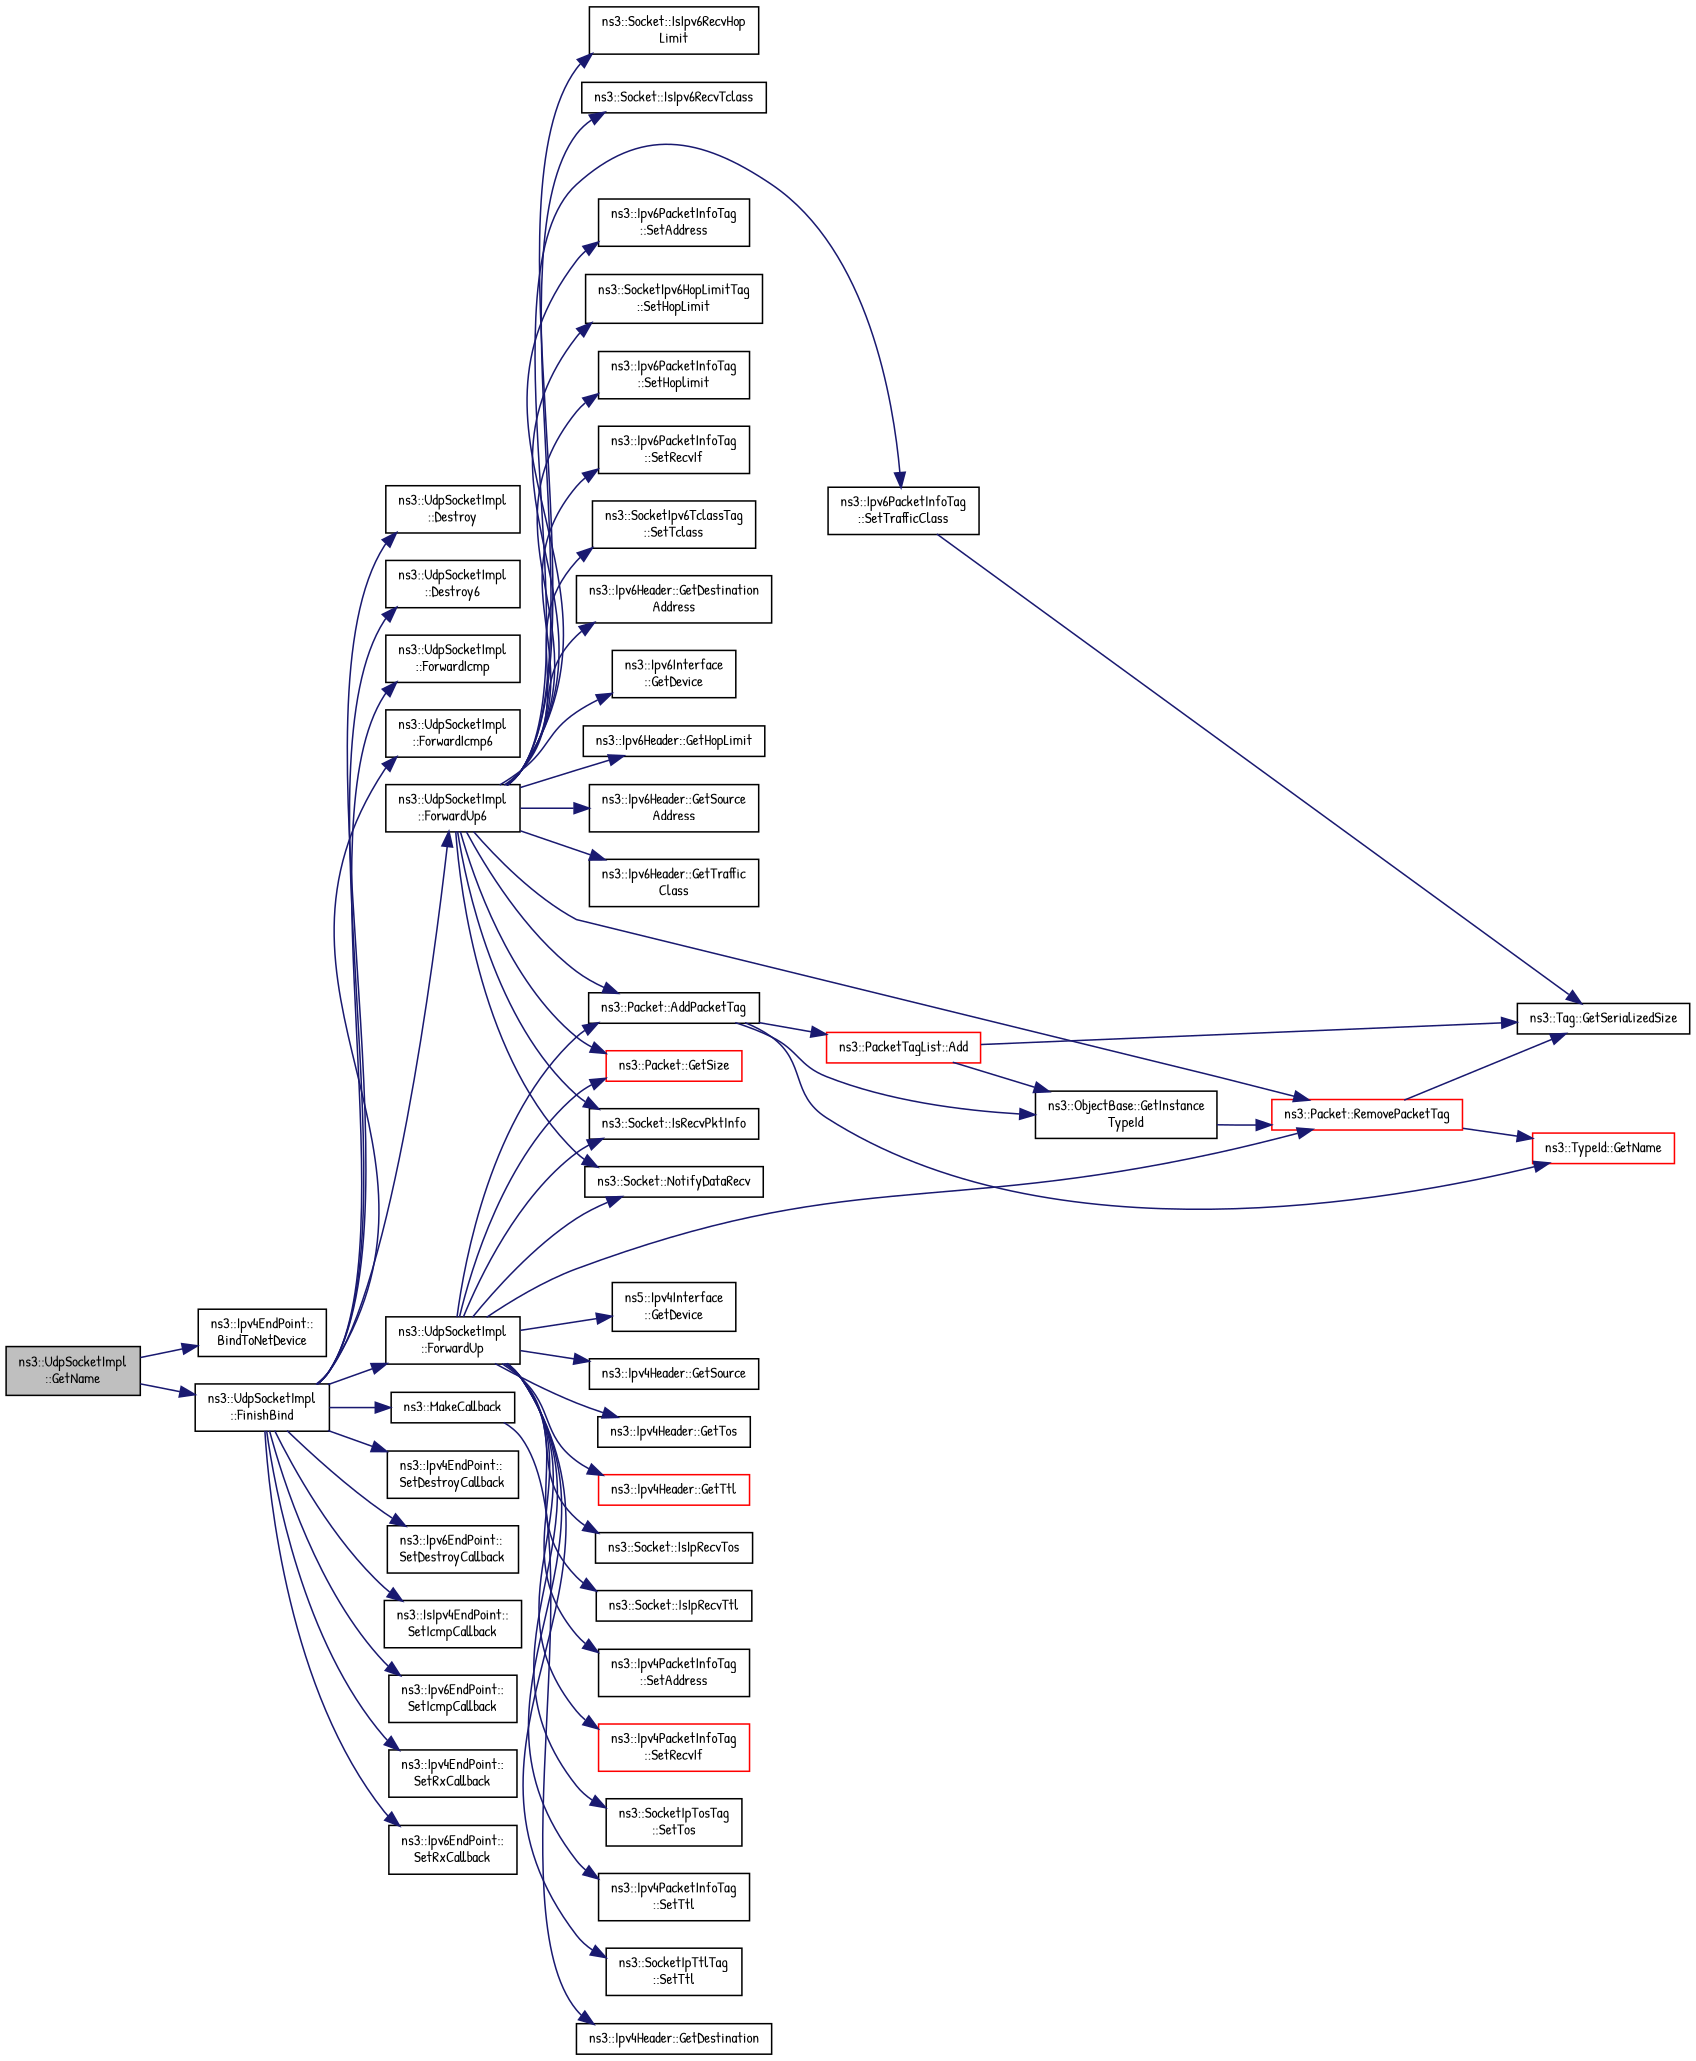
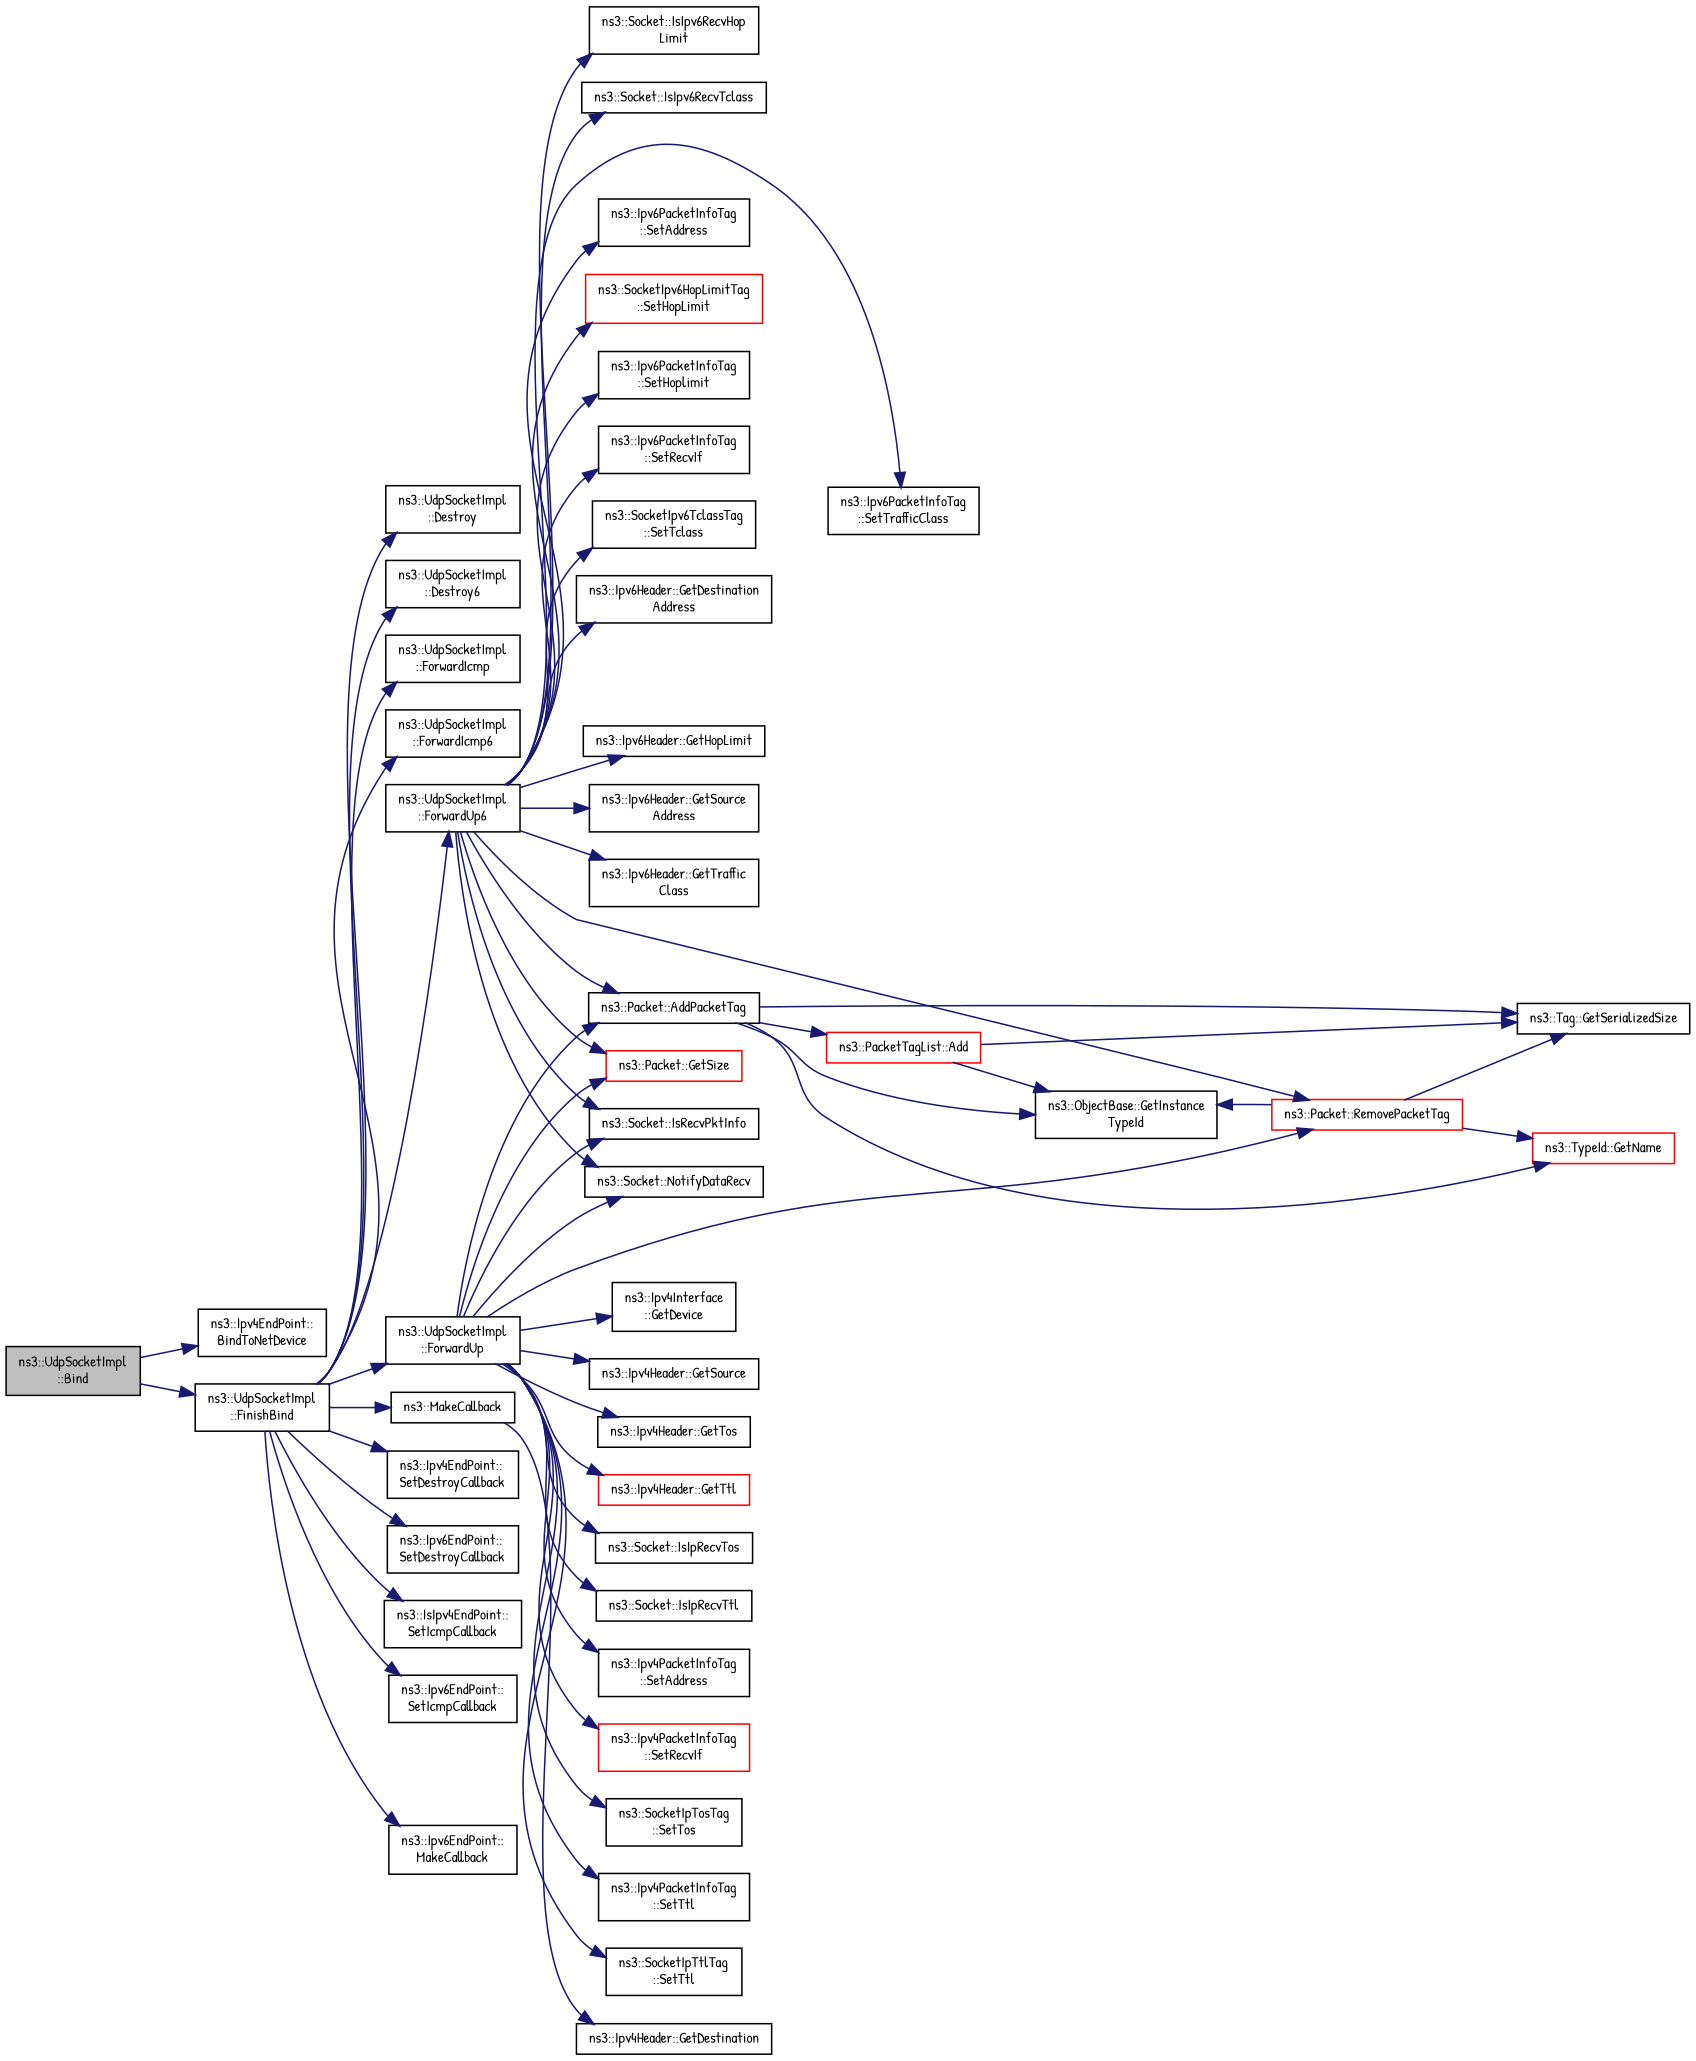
(674, 299) -> (674, 299)
(674, 674) -> none
(1253, 764) -> (1131, 1006)
(1237, 1125) -> (1252, 1104)
(674, 1307) -> (674, 1307)
(73, 1371) -> (73, 1371)
(453, 1774) -> none
(453, 1850) -> (453, 1850)
